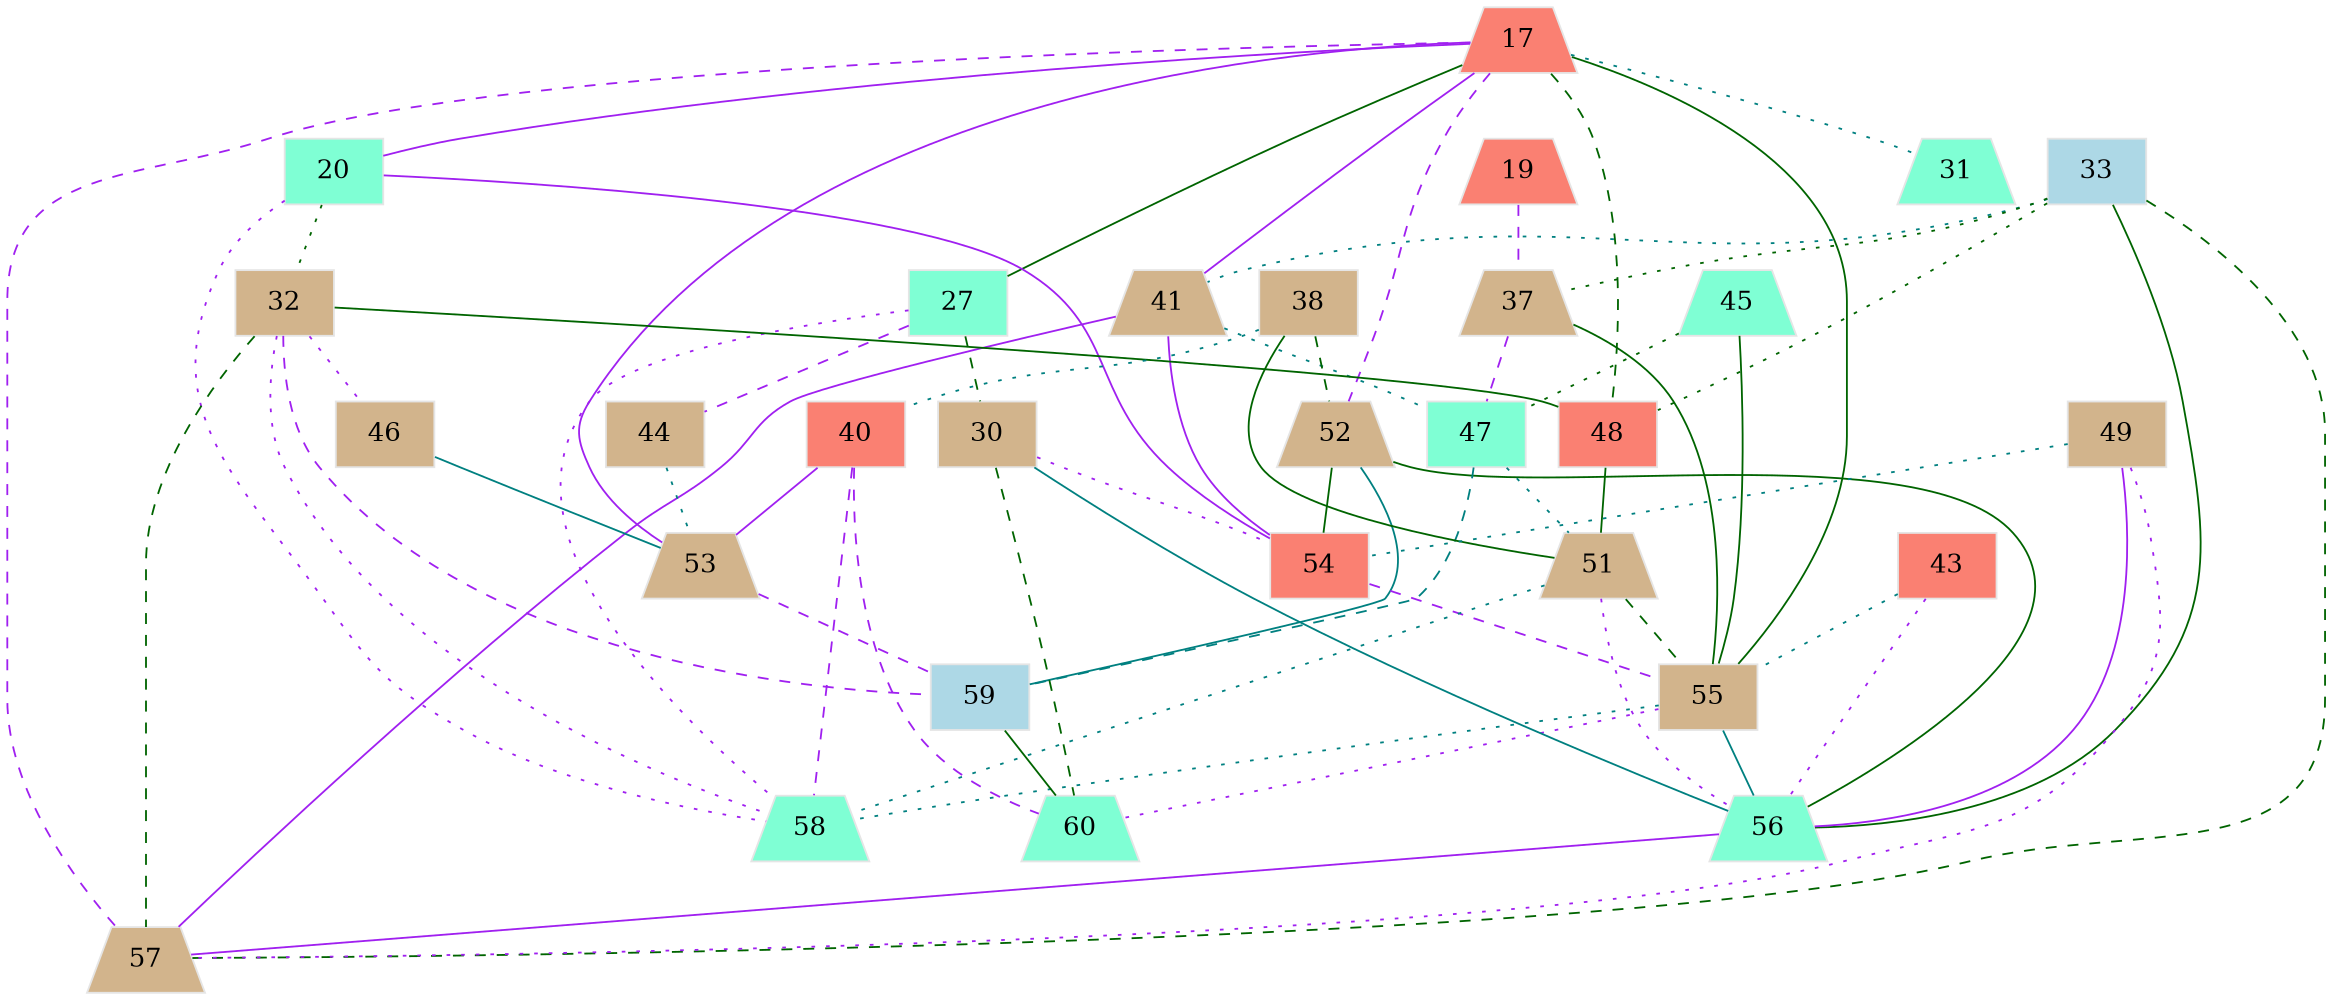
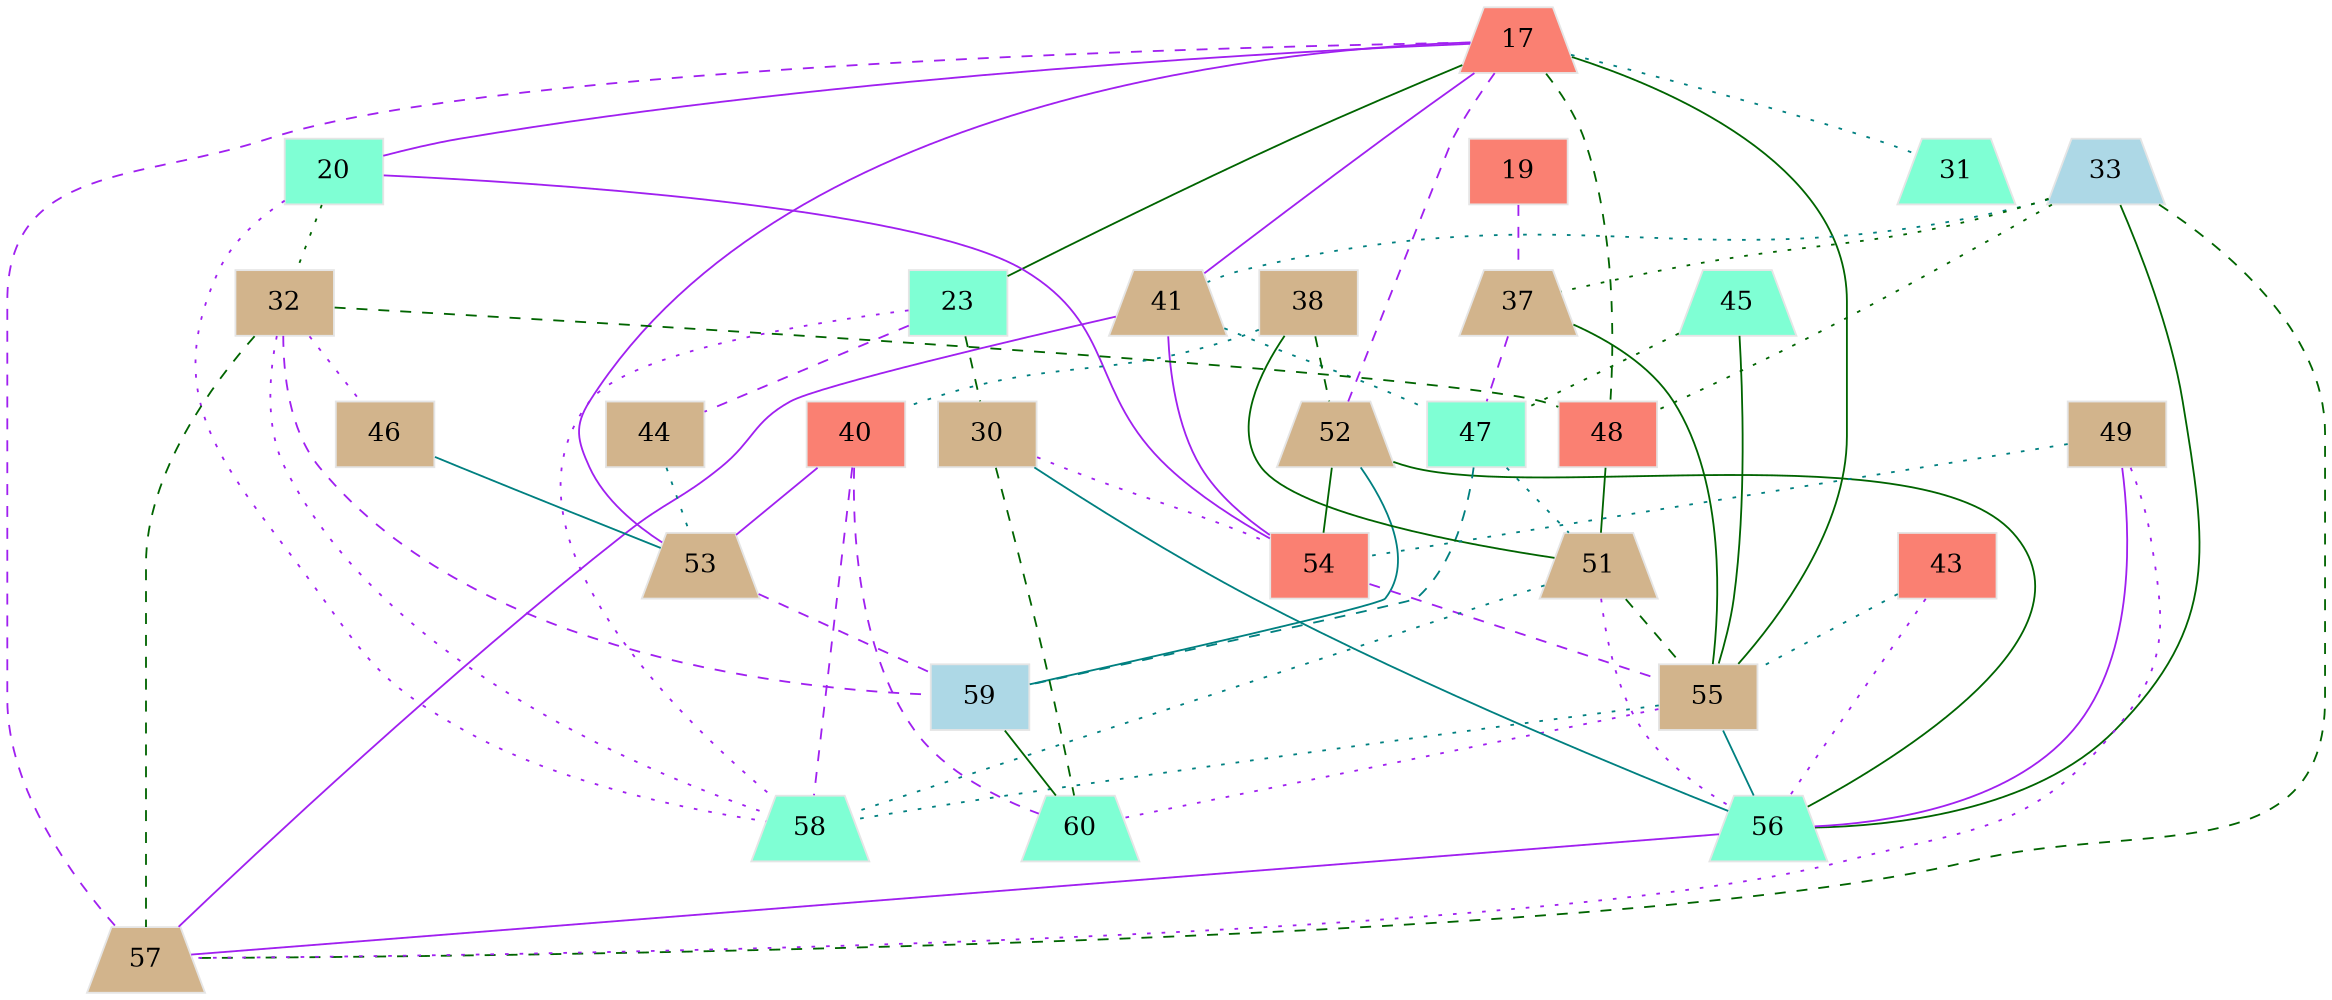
(1518, 172) -> (1518, 172)
(2097, 172) -> (2106, 172)
(958, 303) -> (958, 303)
(917, 343) -> (917, 343)
